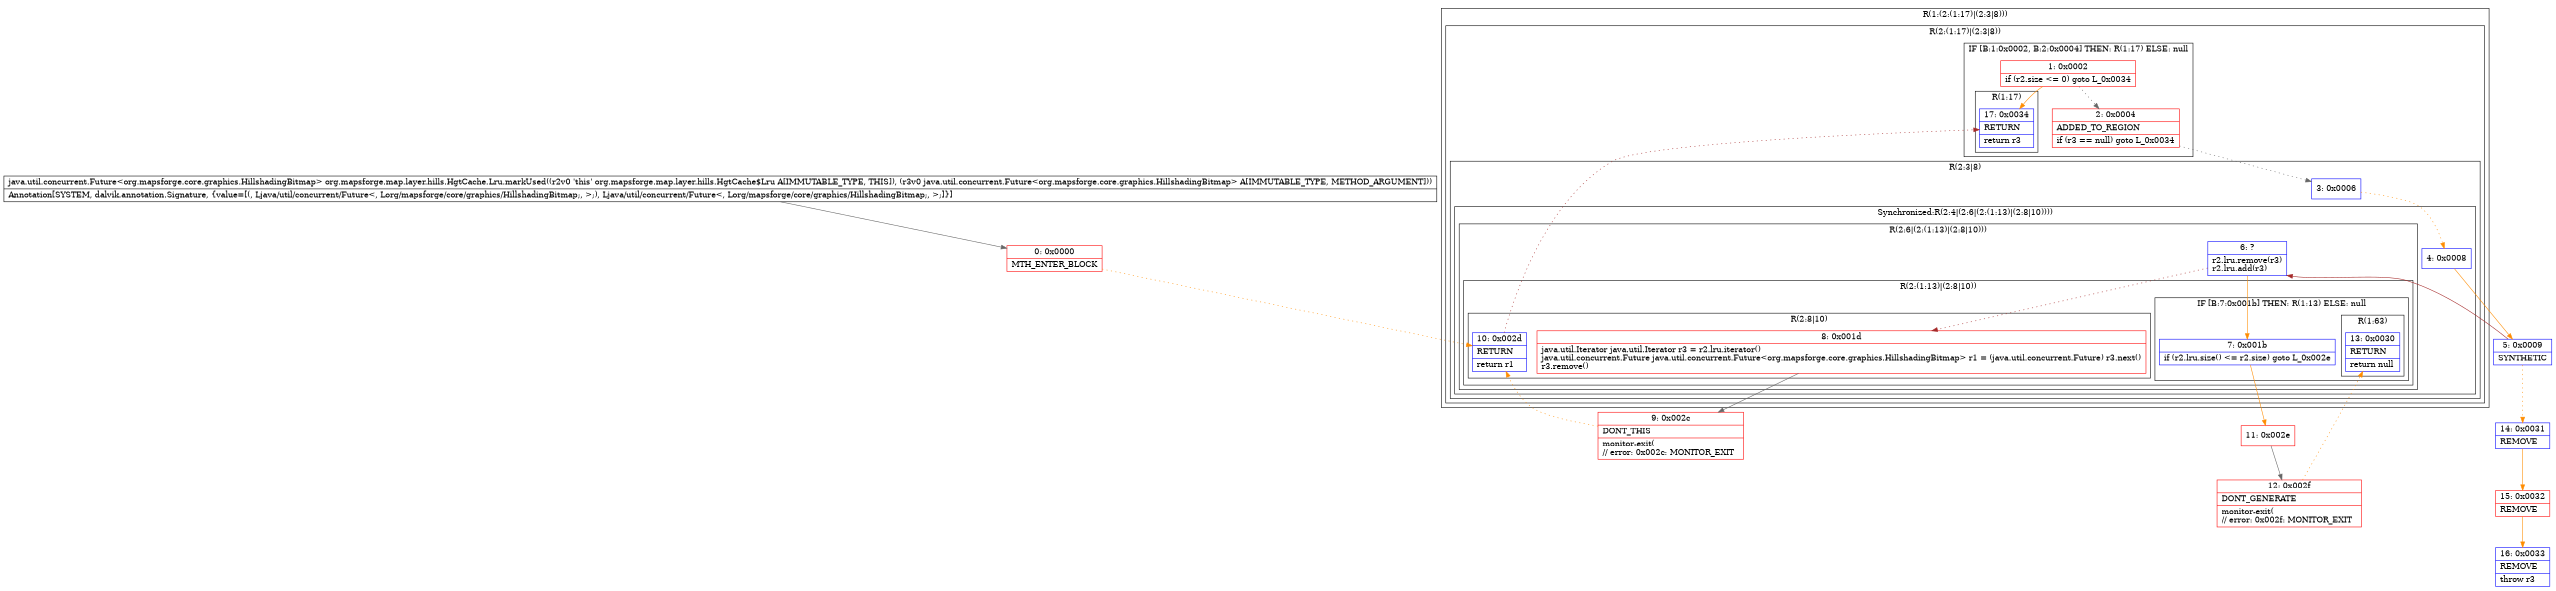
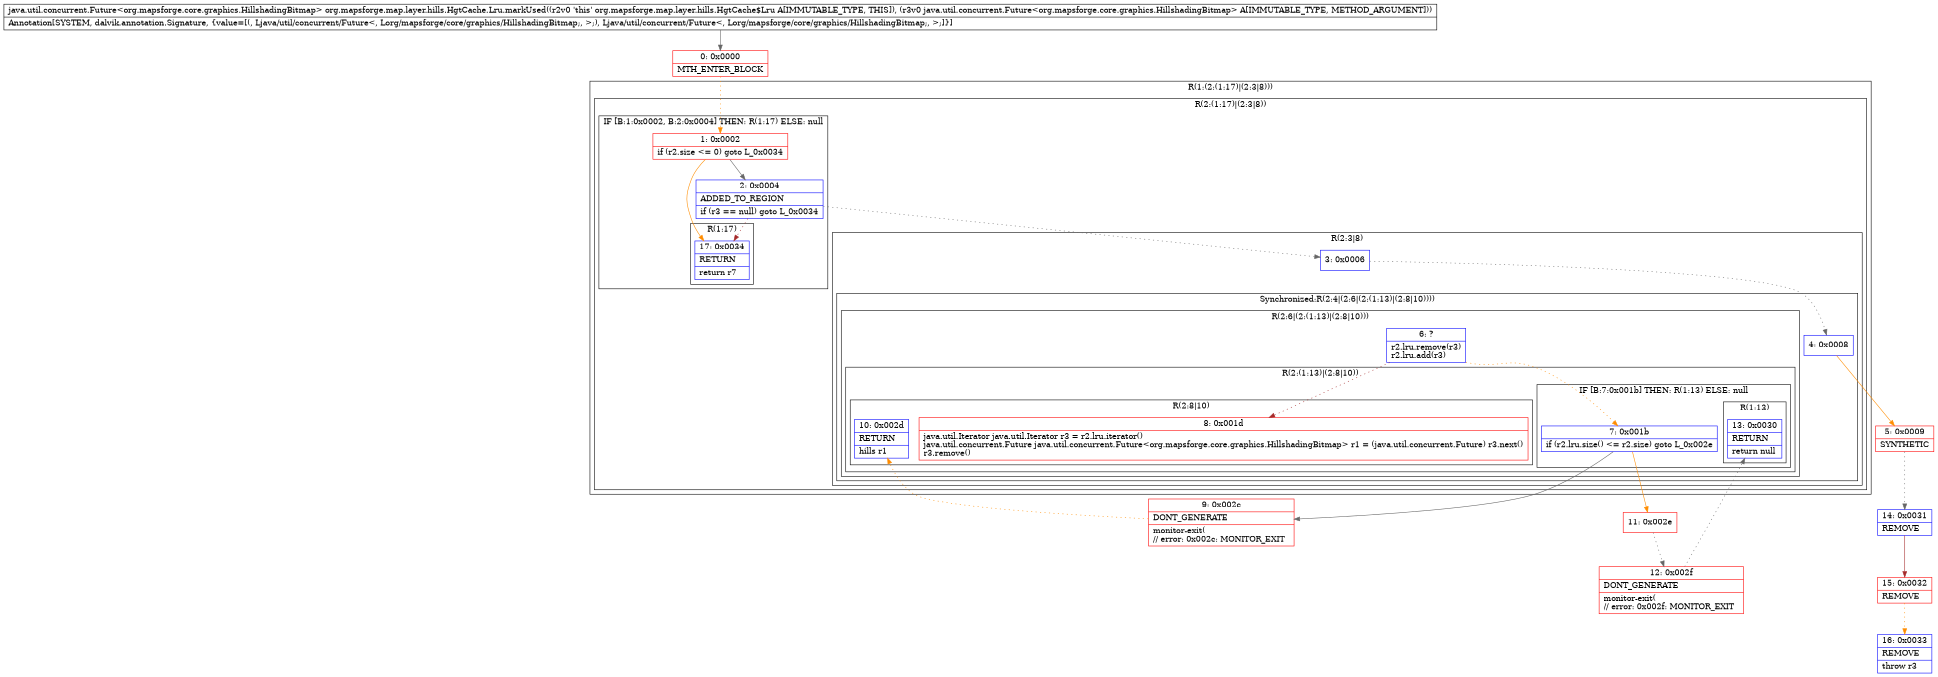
(2087, 96) -> (736, 167)
(2116, 128) -> (760, 199)
(2003, 141) -> (718, 273)
(1689, 147) -> (742, 227)
(2412, 203) -> (1609, 269)
(2425, 287) -> none
(2247, 305) -> (1547, 373)
(1284, 307) -> (720, 102)
(2373, 322) -> (1755, 408)
(2523, 352) -> (1905, 439)
(1496, 365) -> (873, 451)
(2523, 391) -> (1905, 478)
(1761, 392) -> (1462, 507)
(2332, 429) -> (1714, 515)
(1627, 431) -> (1191, 518)
(2276, 460) -> (1658, 547)
(2523, 467) -> (1905, 553)
(2523, 529) -> (1905, 616)
